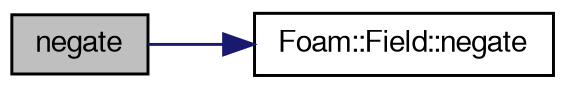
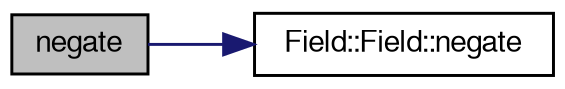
(404, 44) -> (404, 44)
